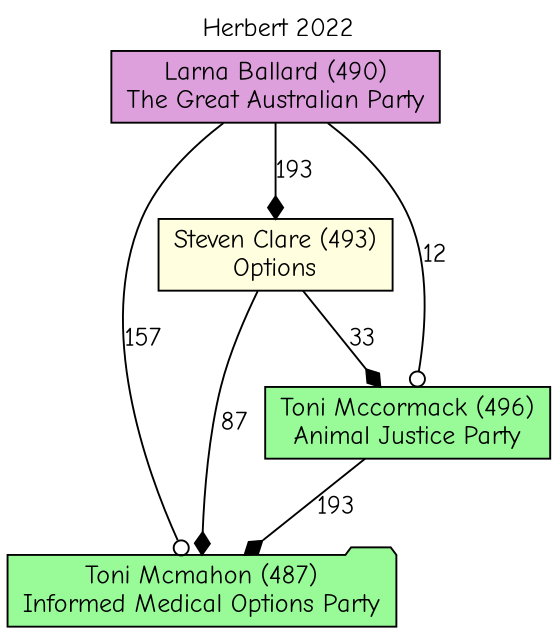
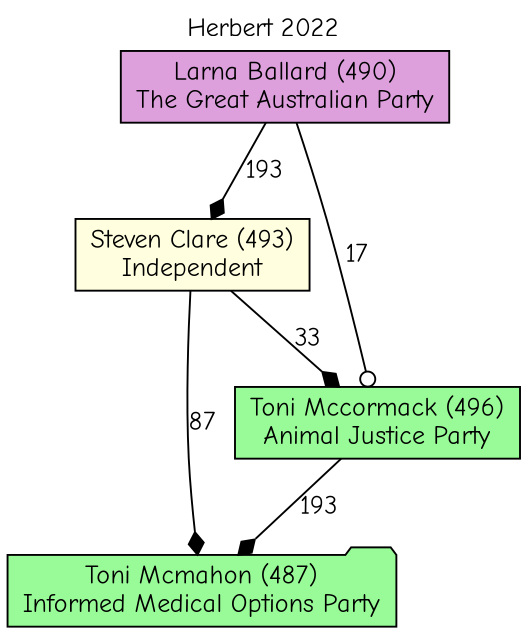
(276, 255) -> (193, 255)
(435, 255) -> (358, 255)
(124, 319) -> none
